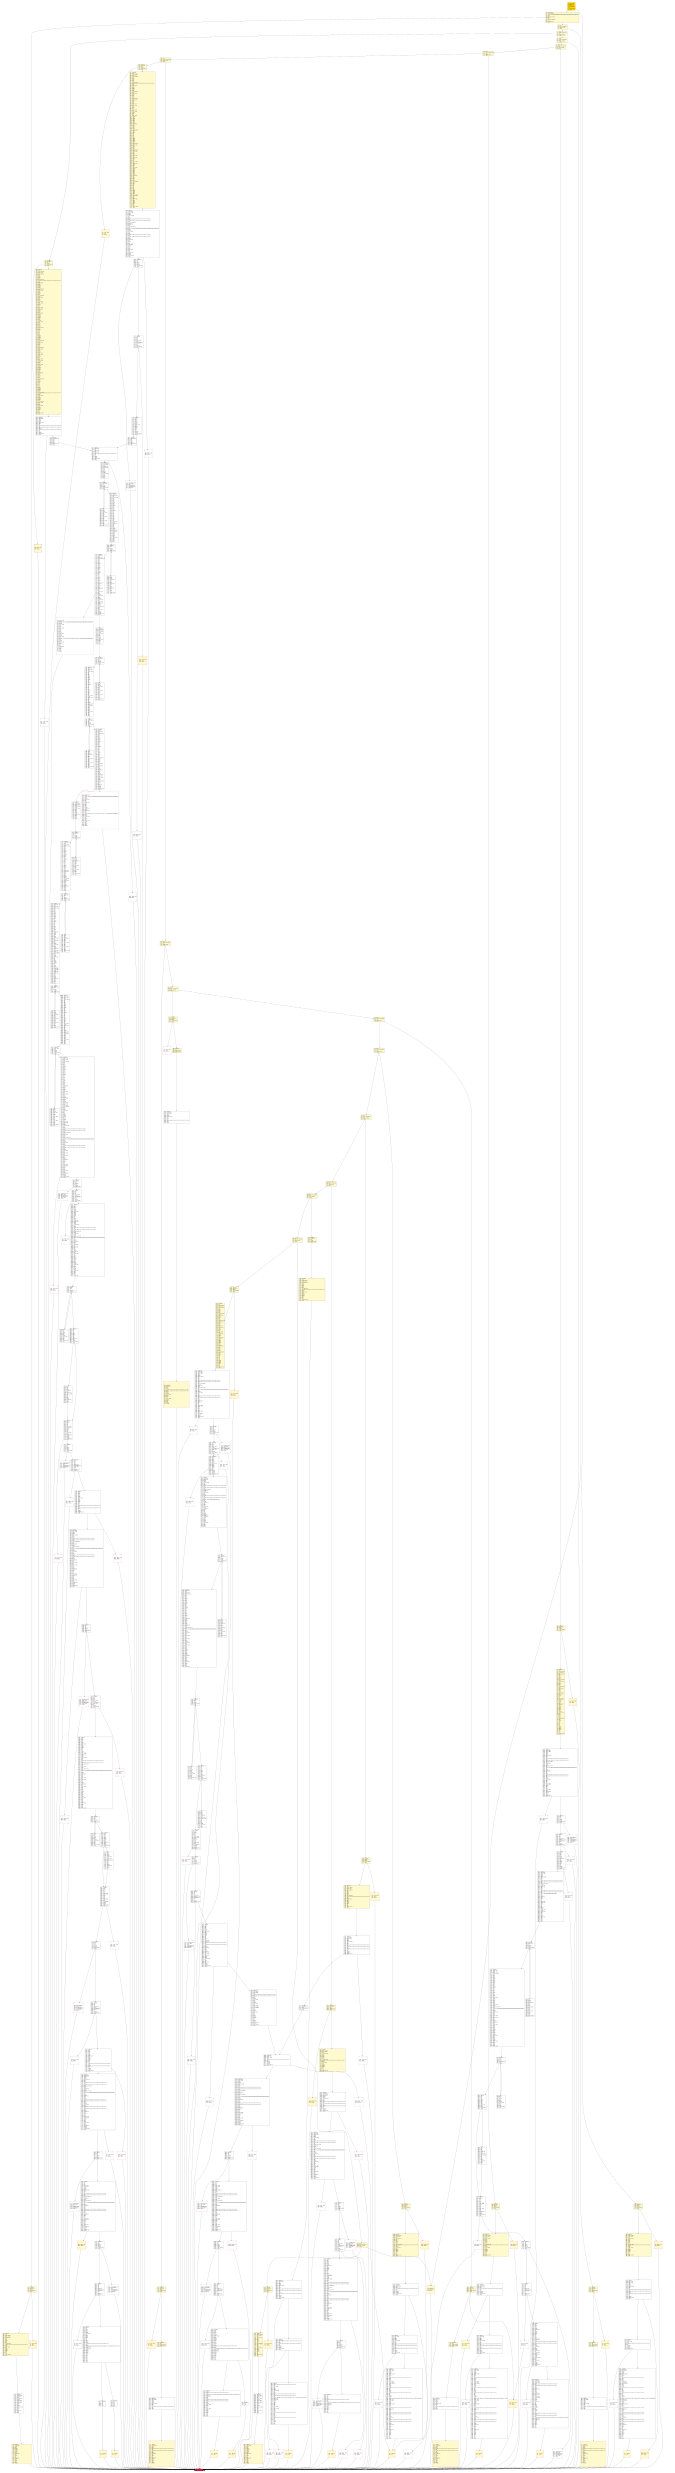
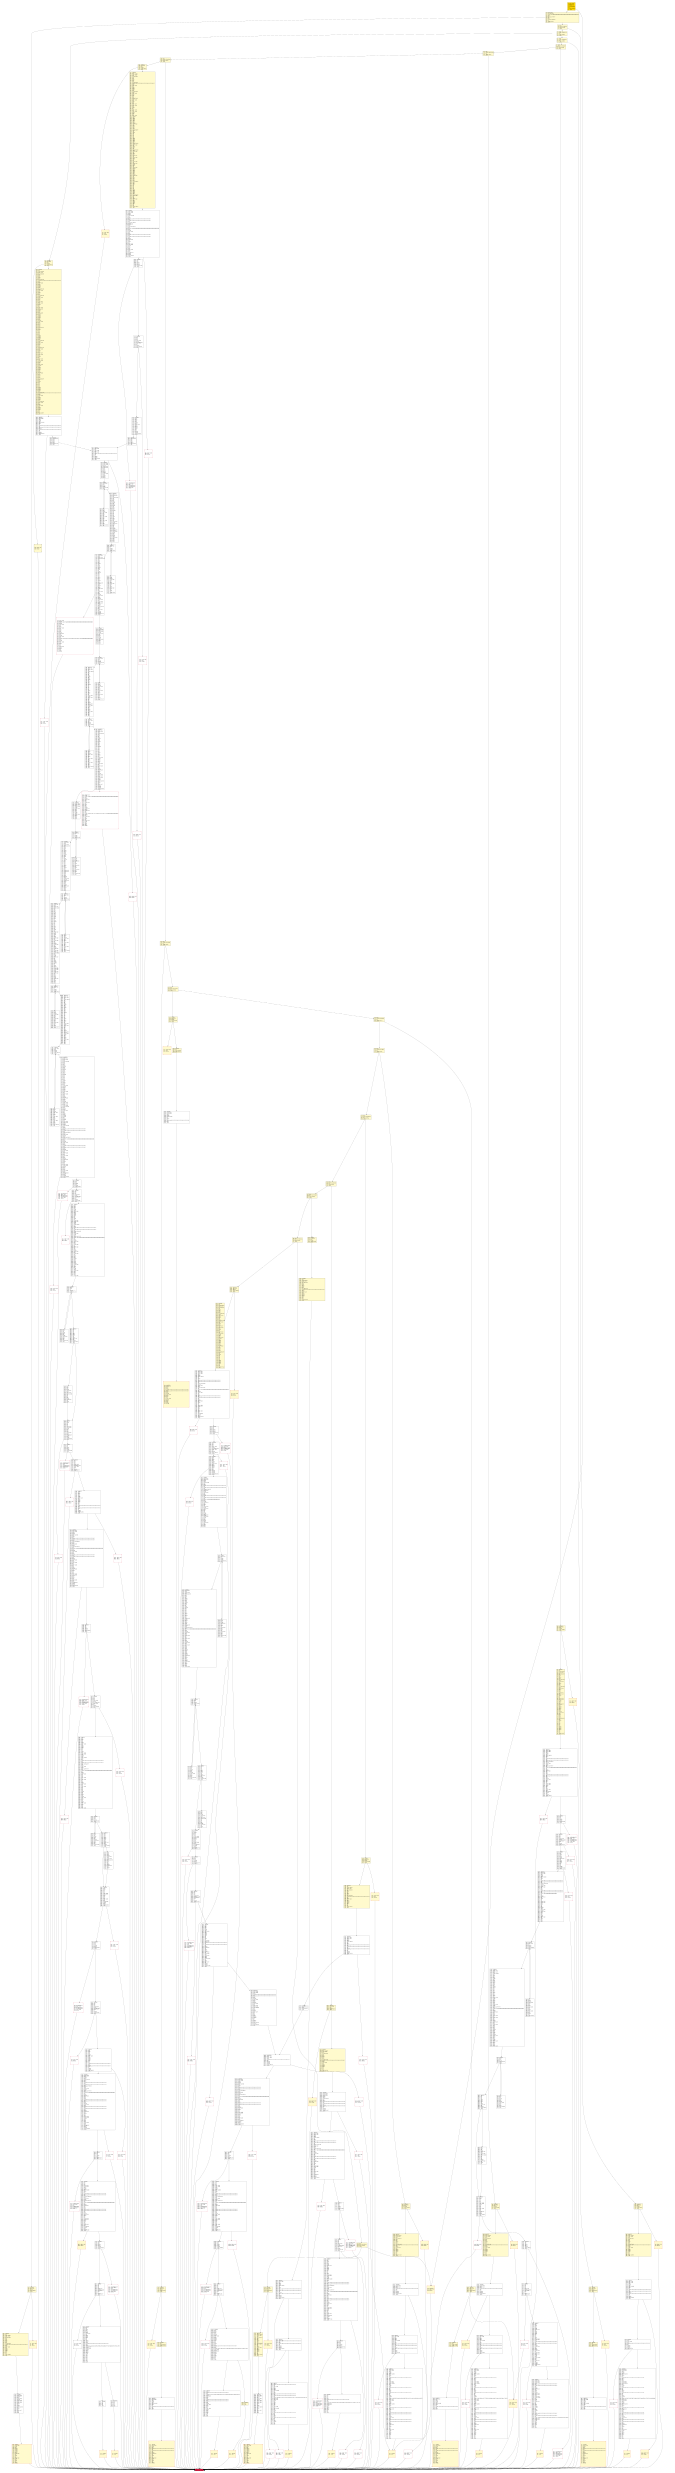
(143, 661) -> (143, 661)
(167, 1050) -> (167, 1050)
(245, 2404) -> (245, 2404)
